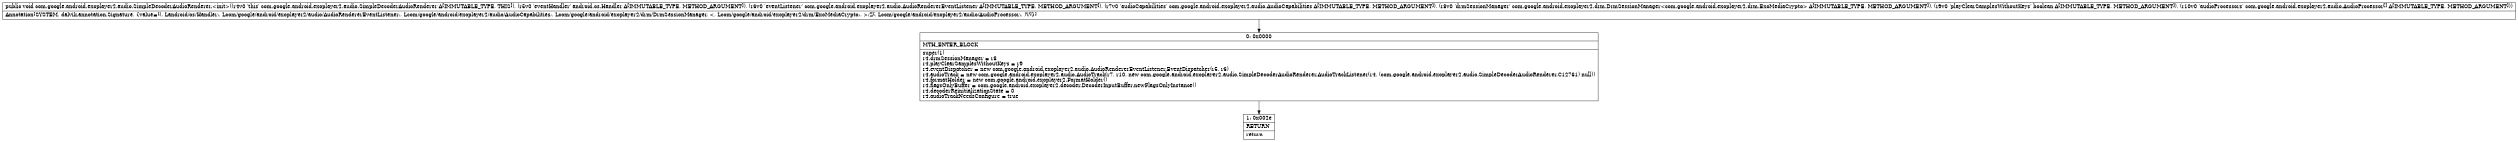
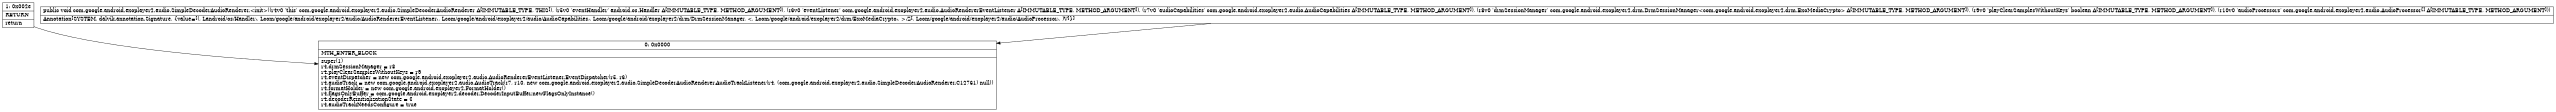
(1259, 106) -> (173, 52)
